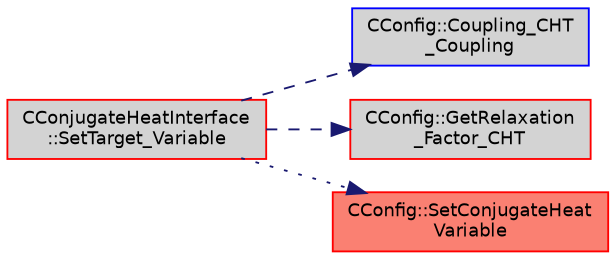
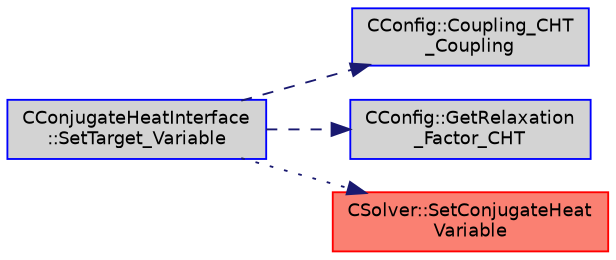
(137, 129) -> (137, 129)
(470, 129) -> (470, 129)
(470, 222) -> (470, 222)
